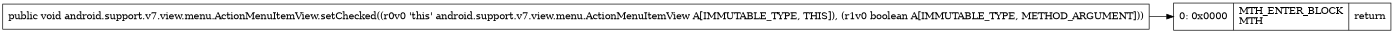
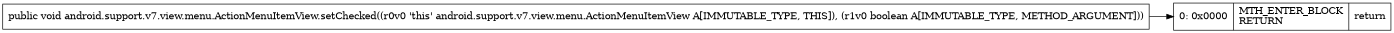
(1251, 21) -> (1261, 21)
